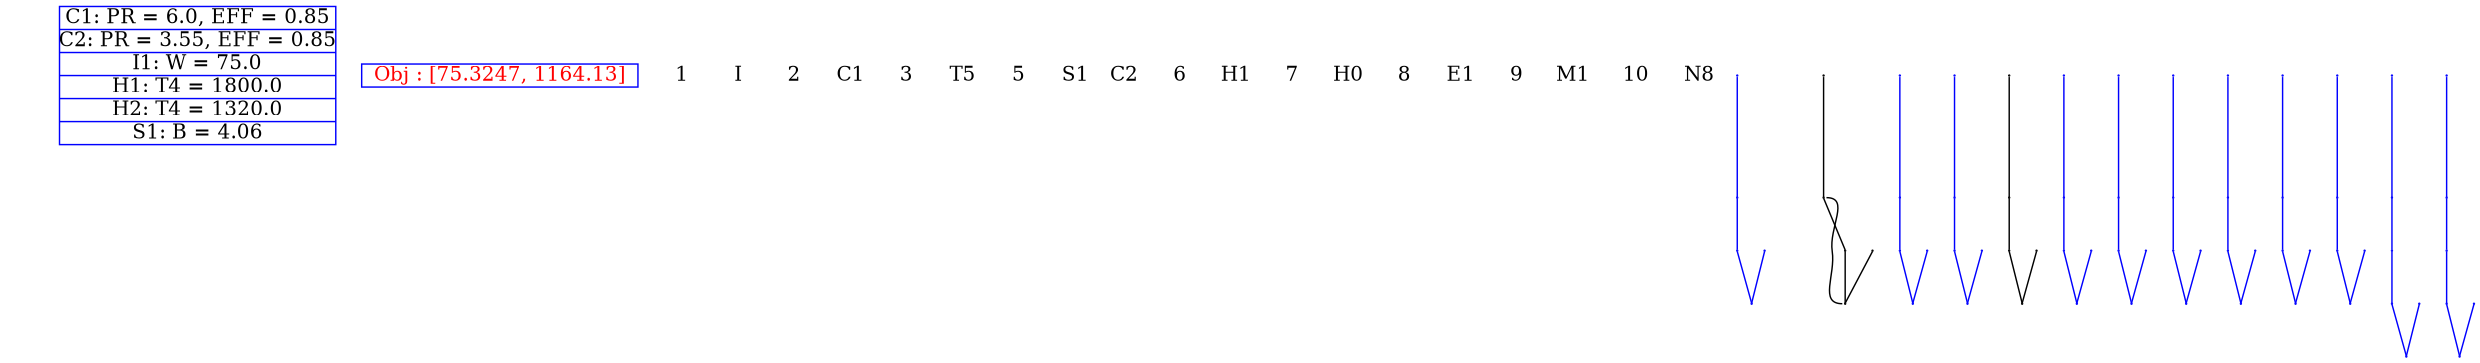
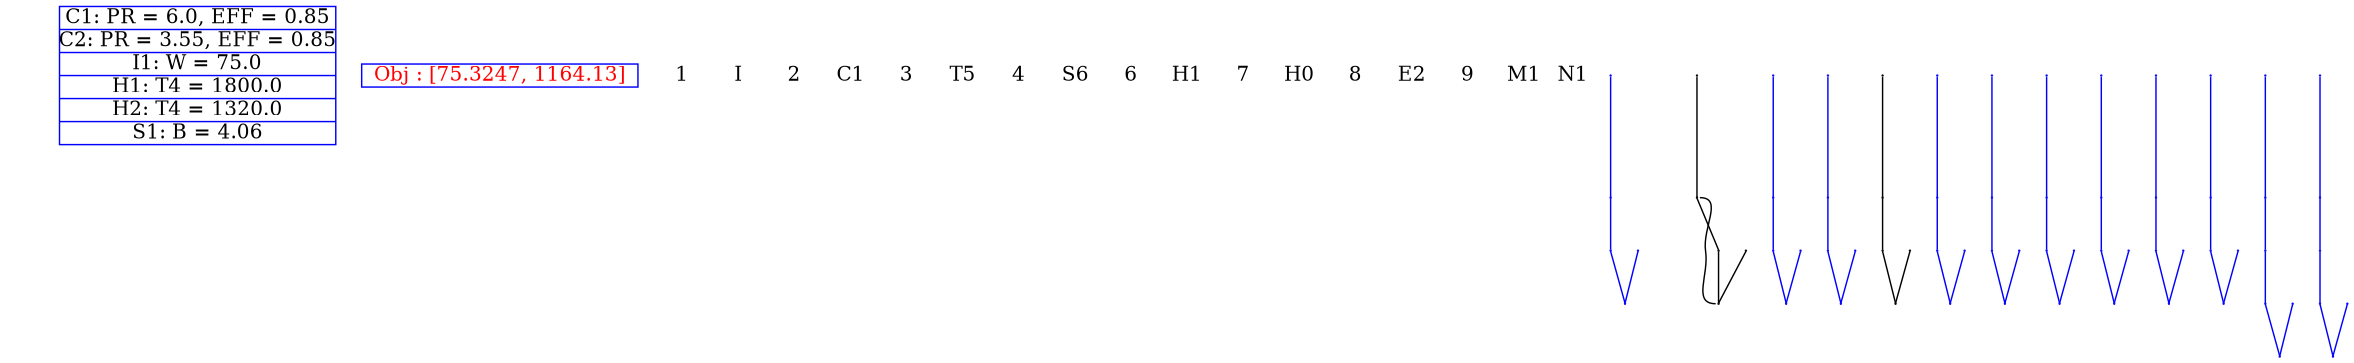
(1019, 76) -> (1019, 76)
(1075, 76) -> (1075, 76)
(1124, 76) -> none
(1461, 76) -> (1412, 76)
(1637, 76) -> none
(1700, 76) -> (1573, 76)
